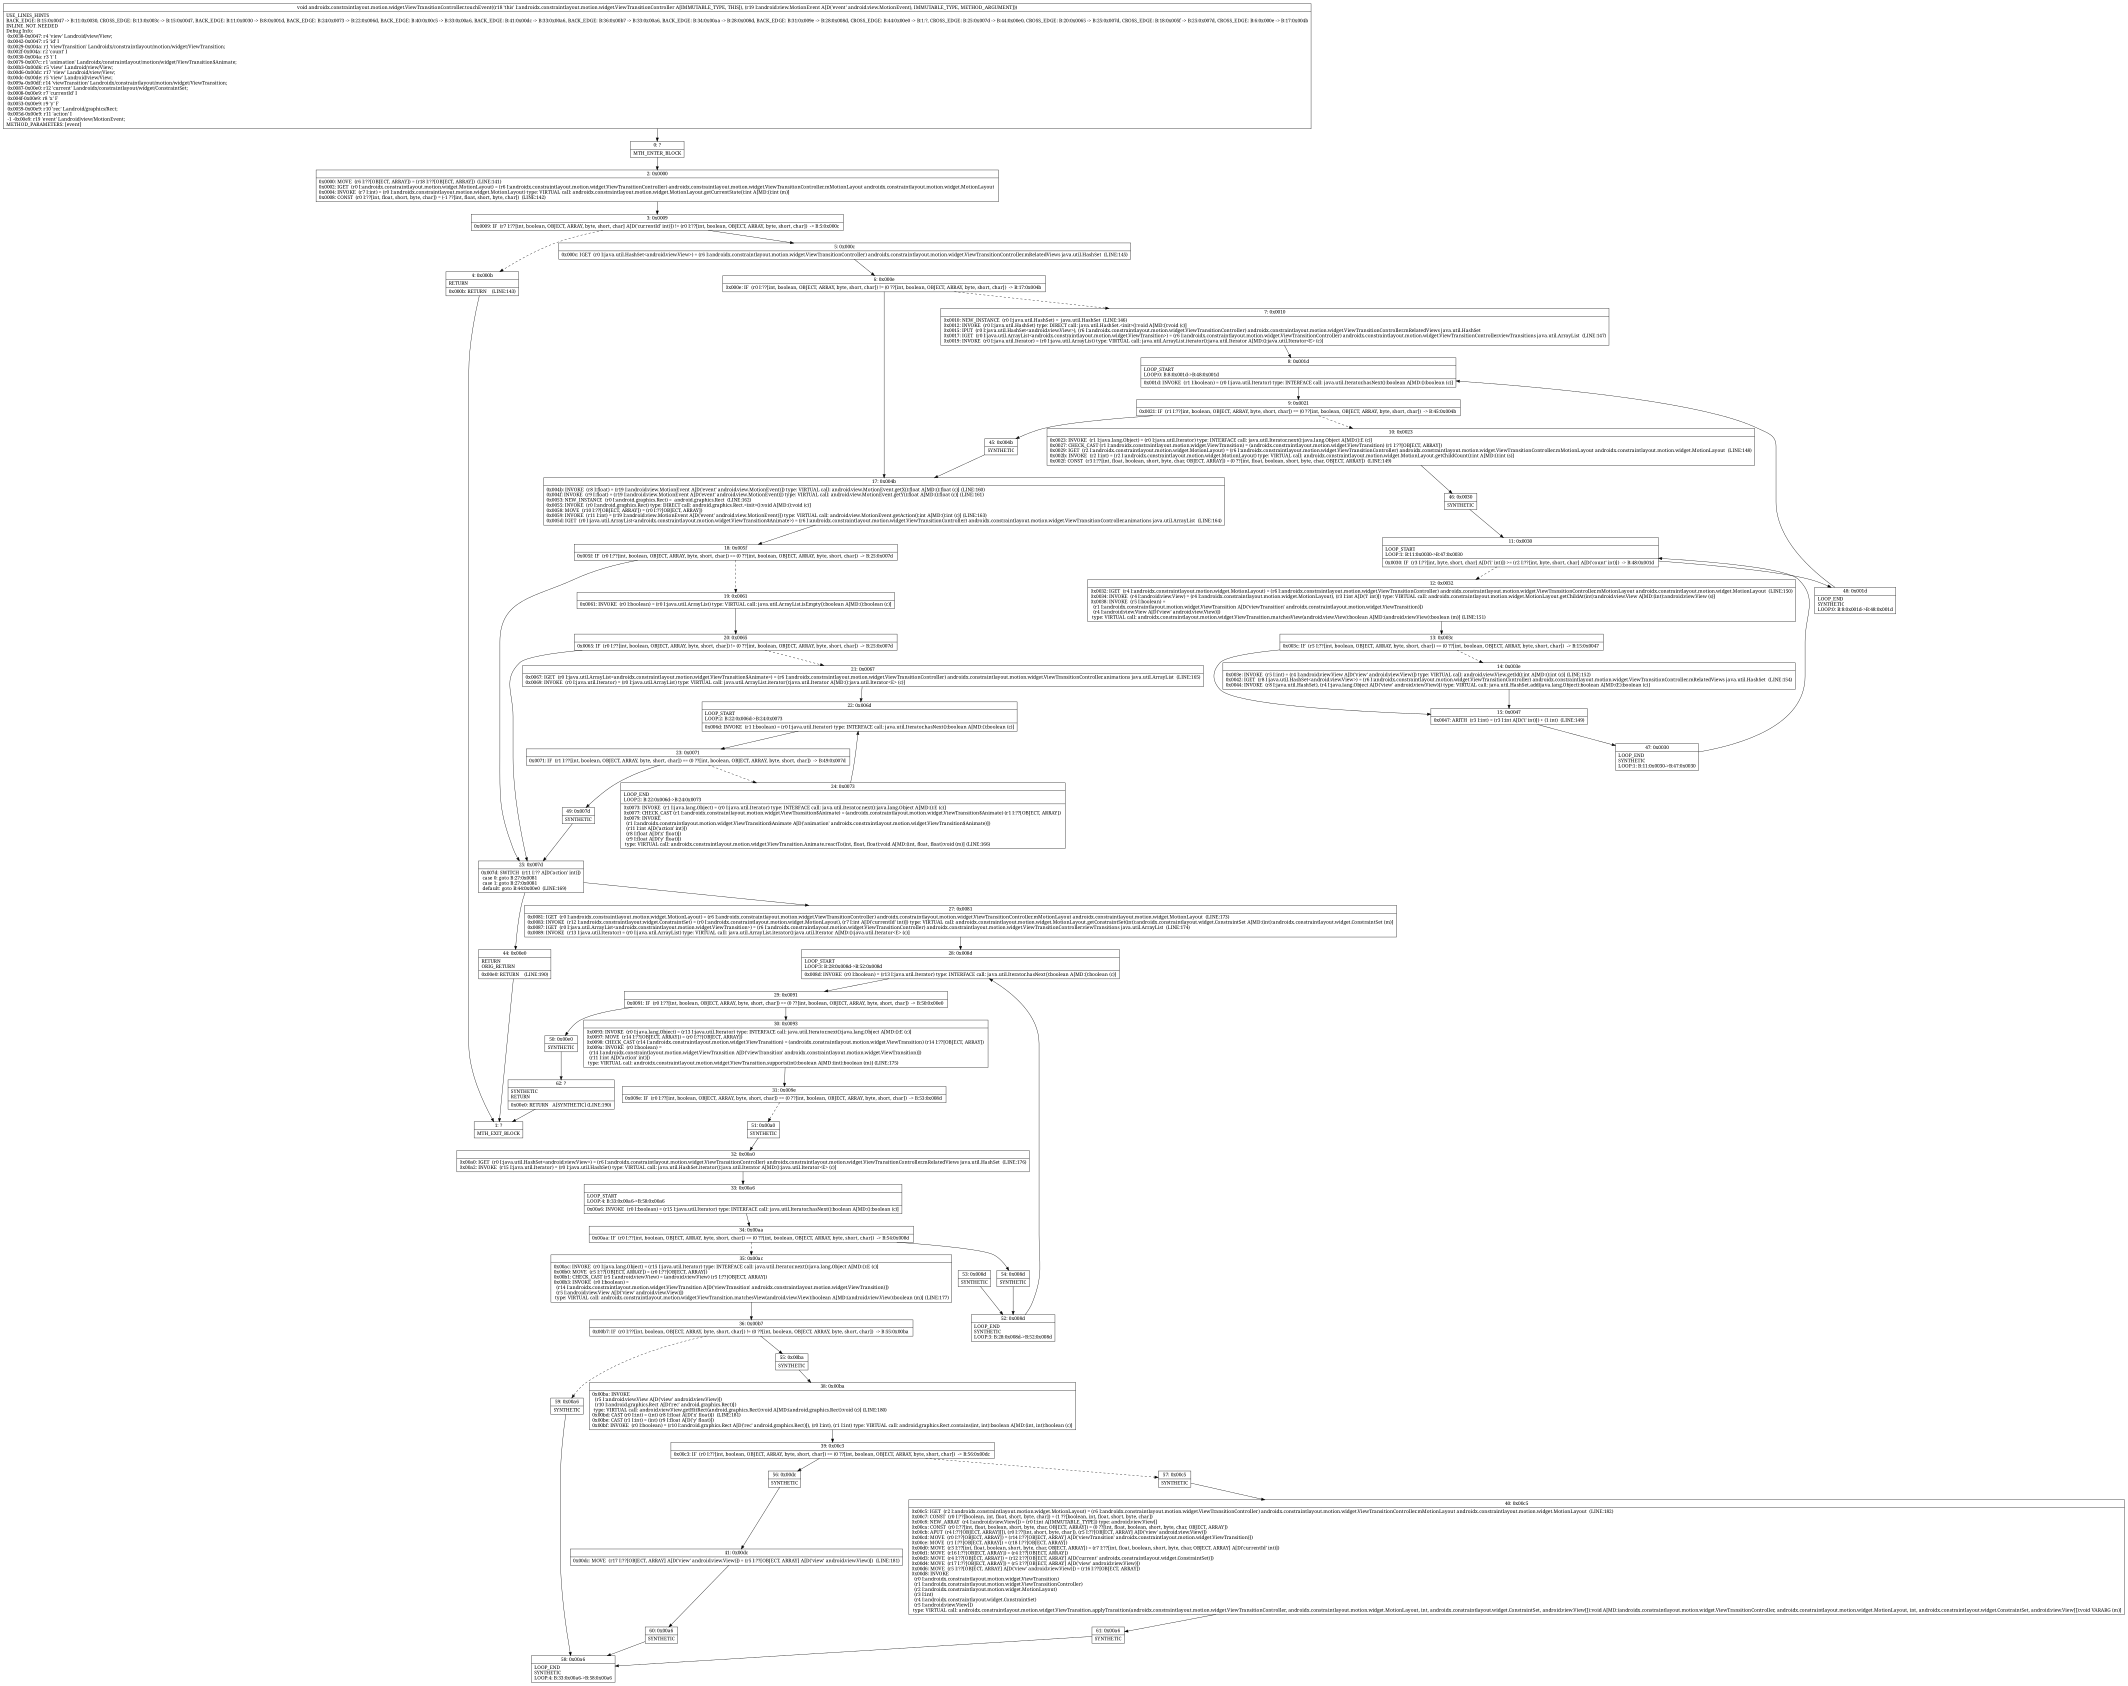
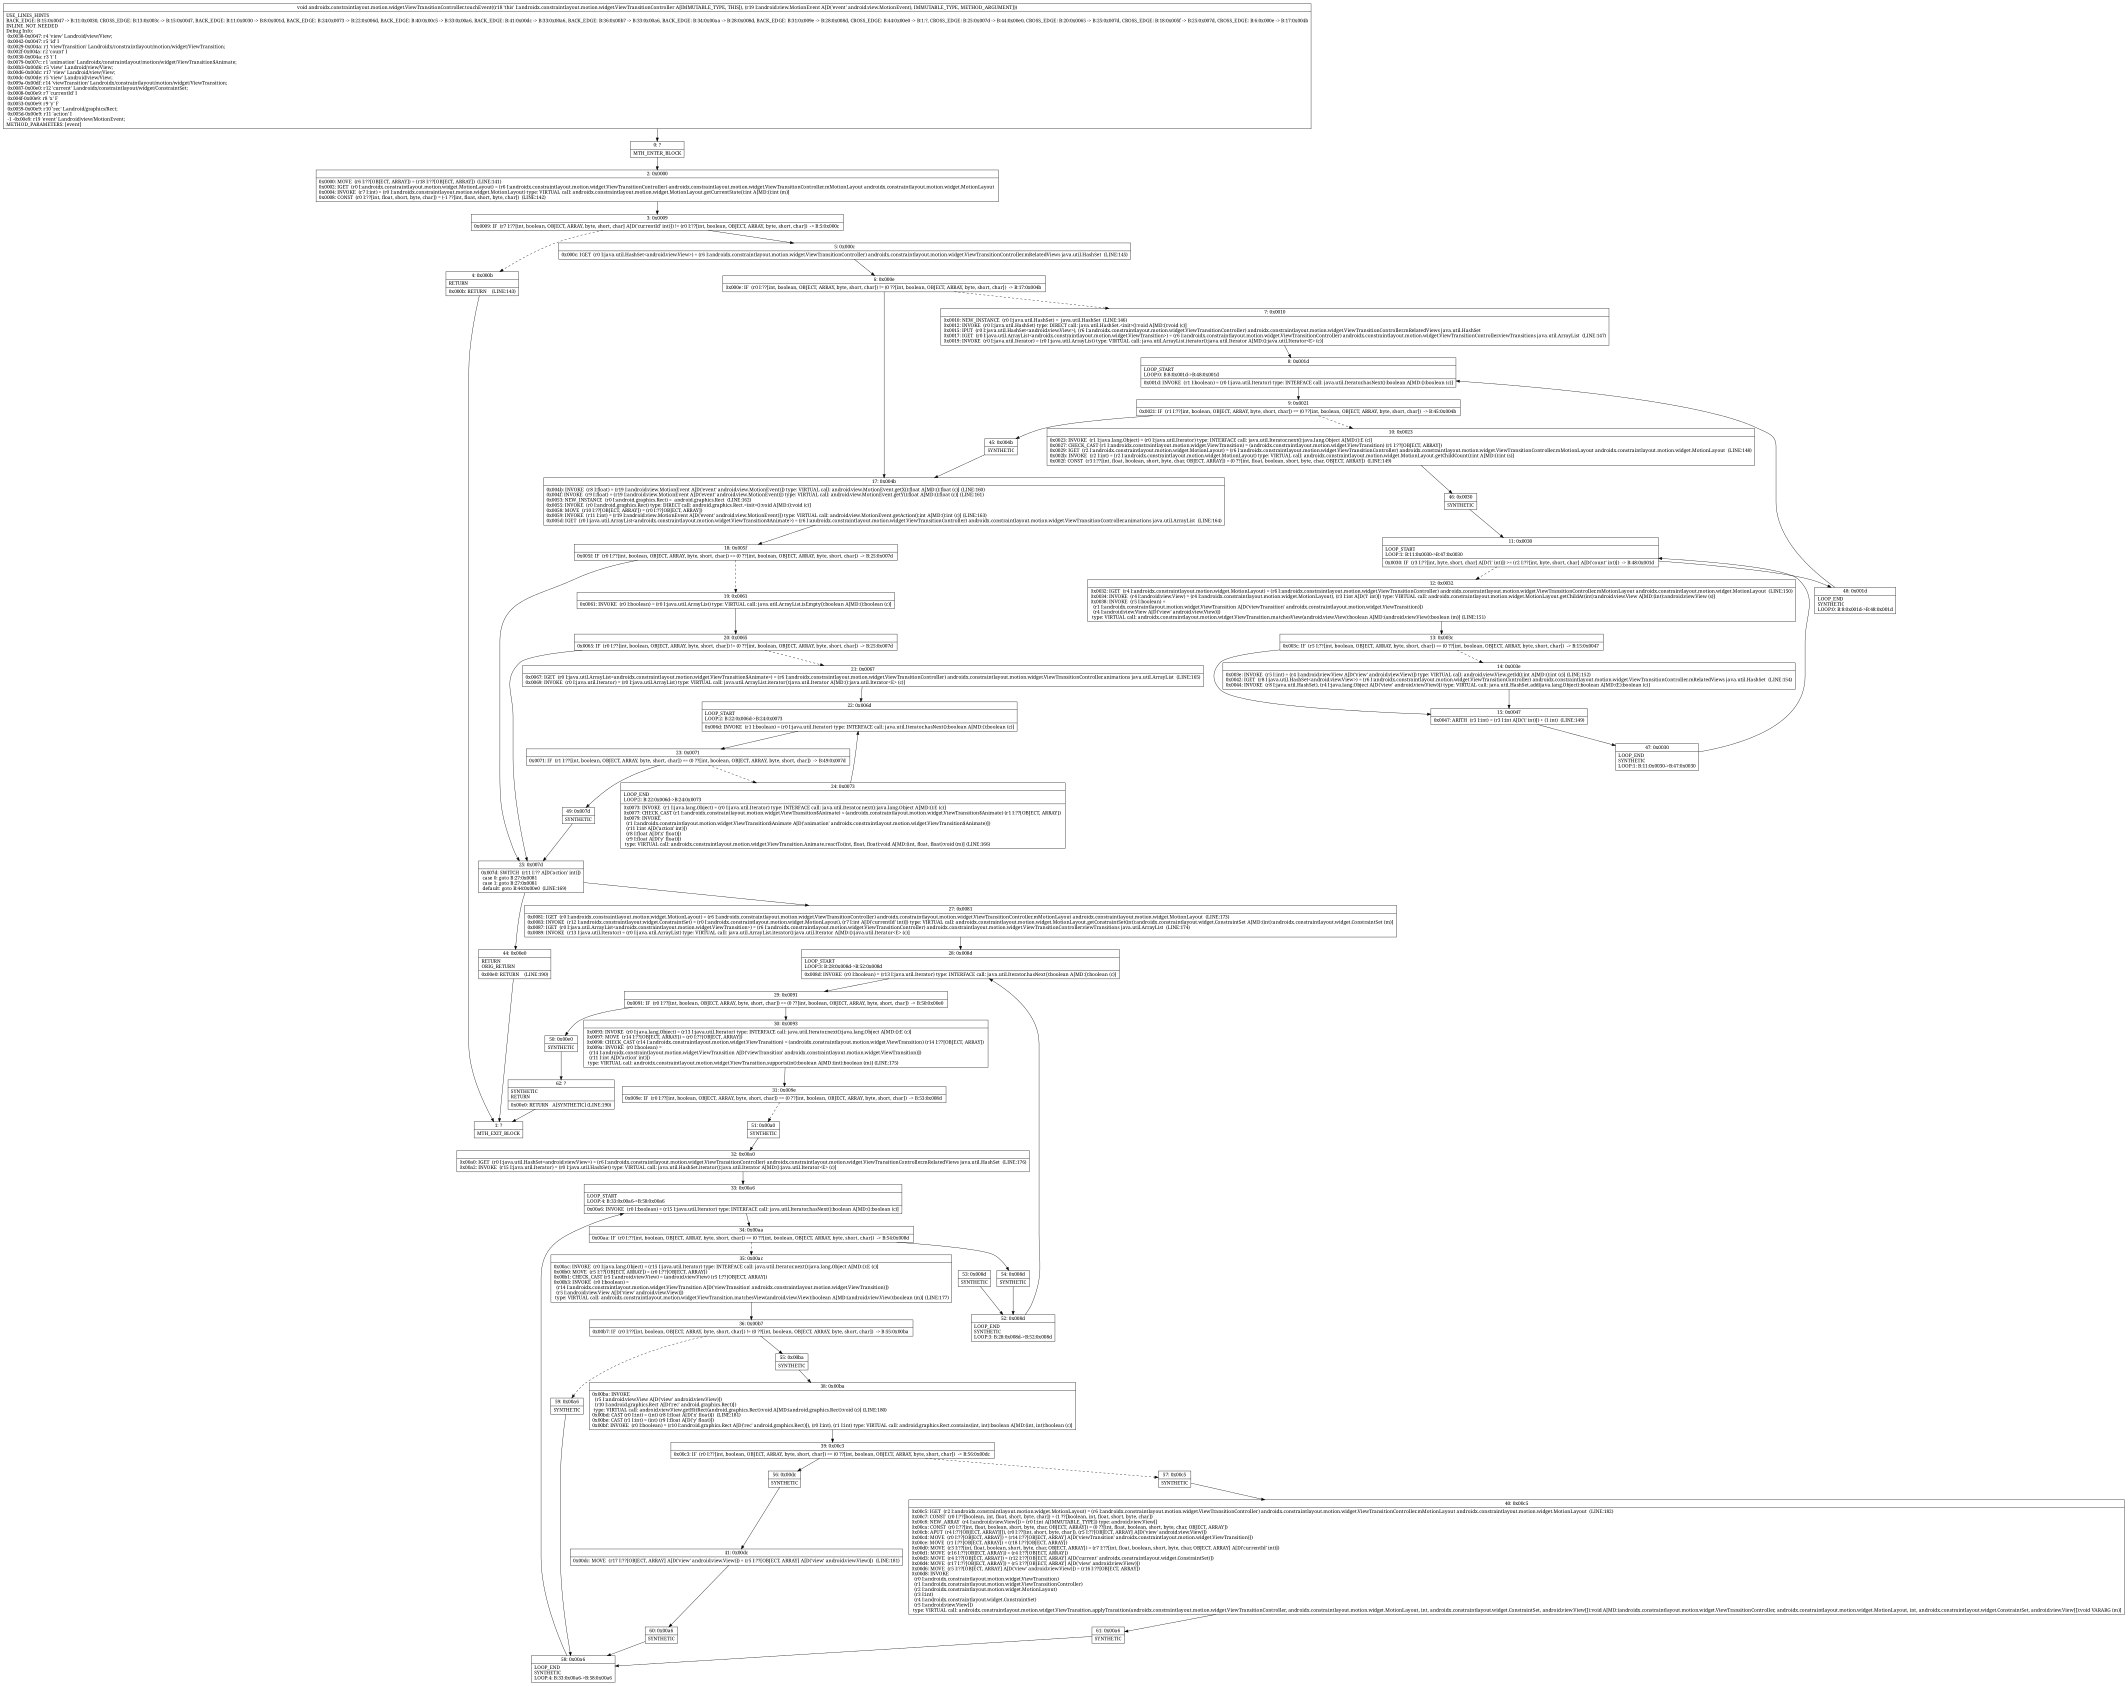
none -> (541, 1414)
